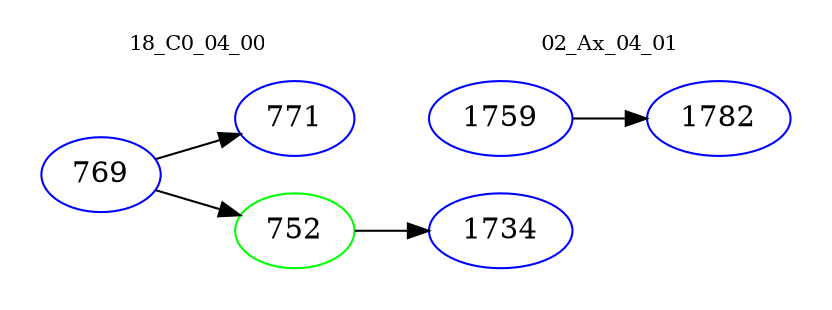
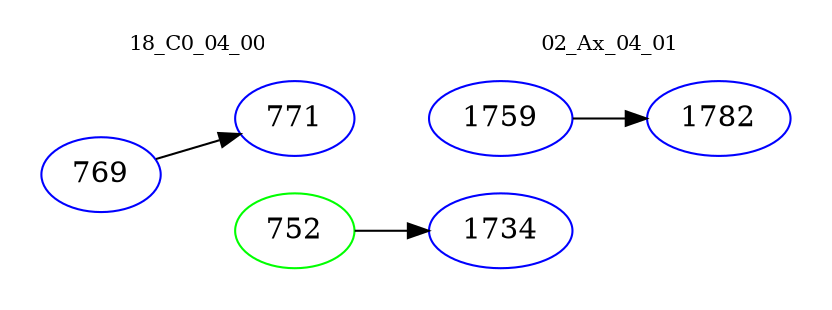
(188, 200) -> none
